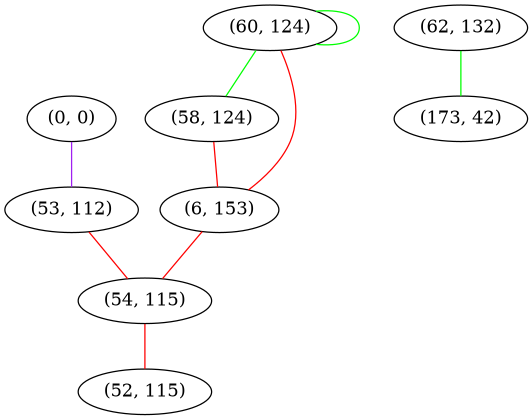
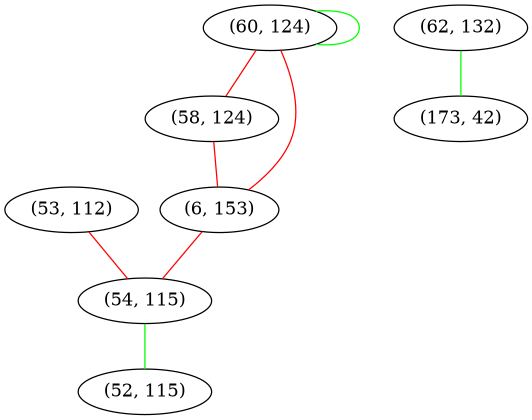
(241, 73) -> (241, 73)
(72, 119) -> none
(145, 346) -> (145, 346)
